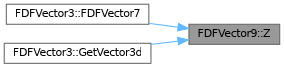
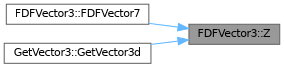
(234, 34) -> (234, 34)
(78, 53) -> (78, 53)
